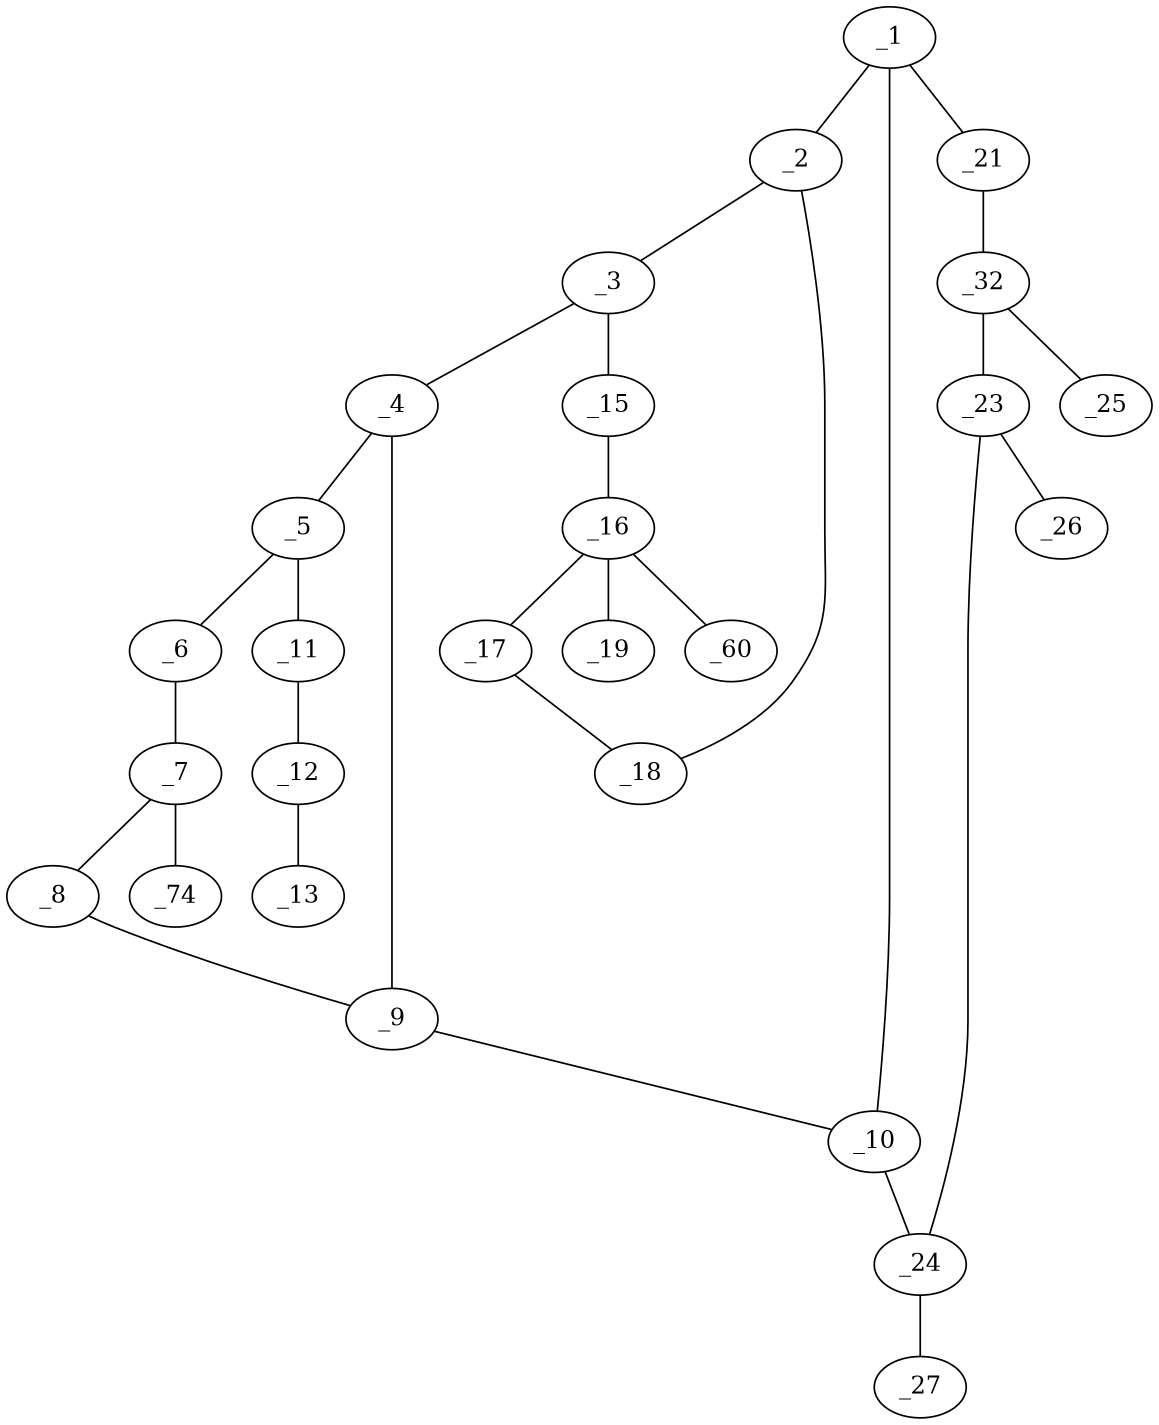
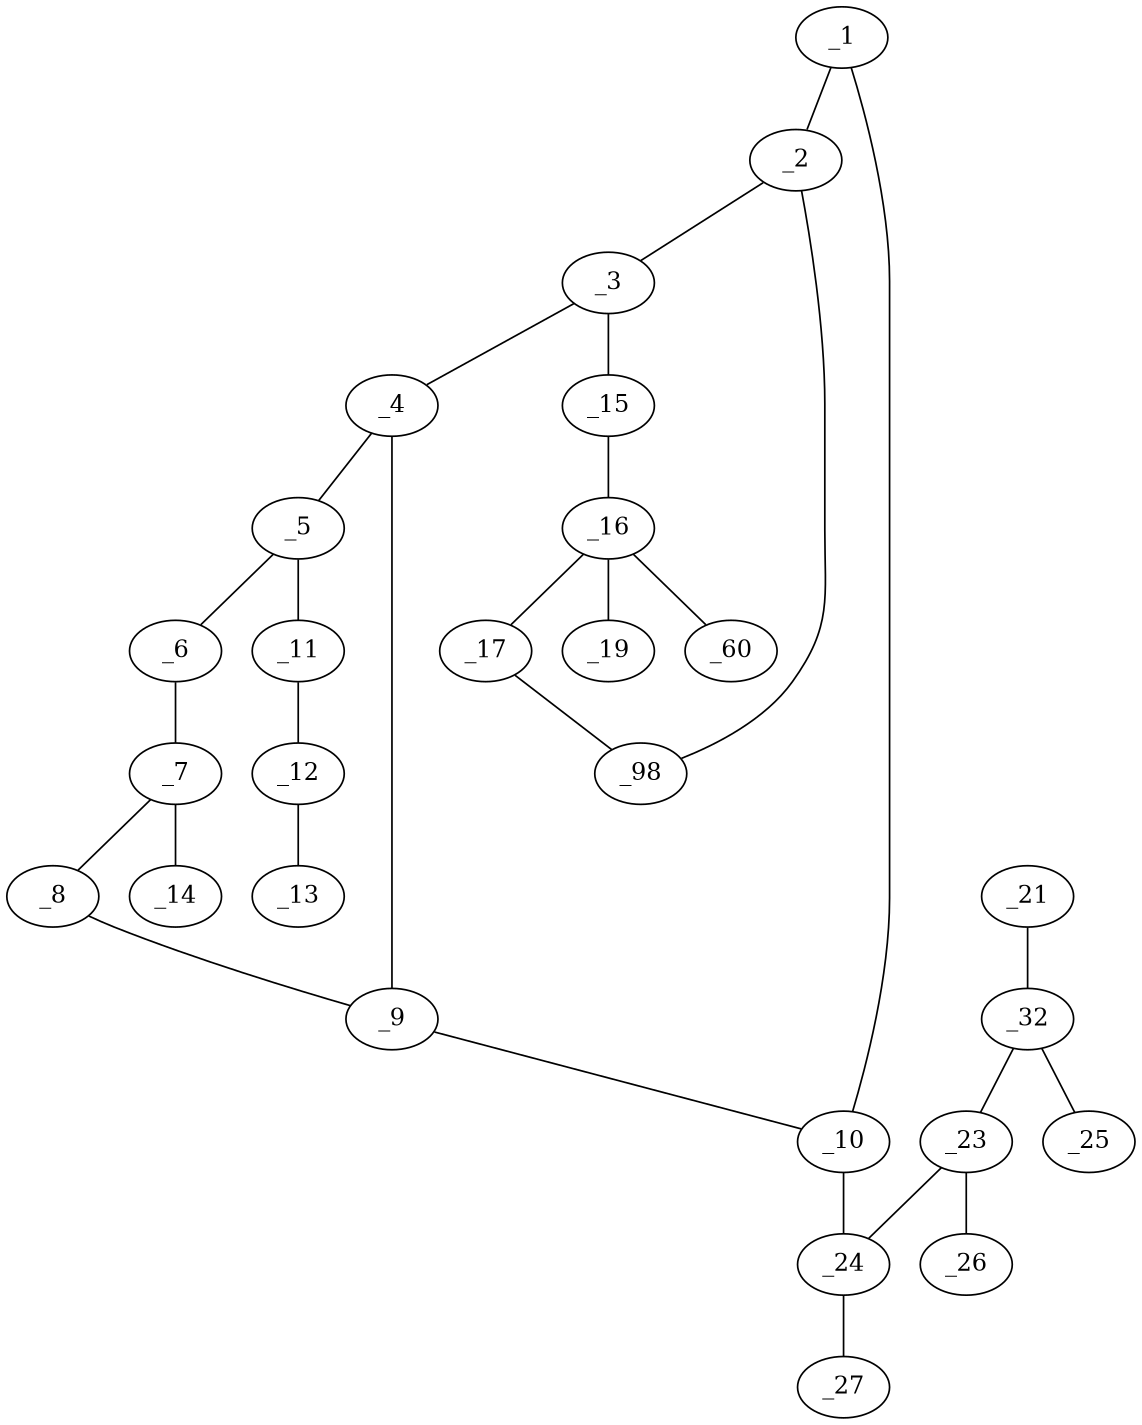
(936, 99) -> none
(641, 774) -> (641, 774)
(176, 896) -> (176, 896)
